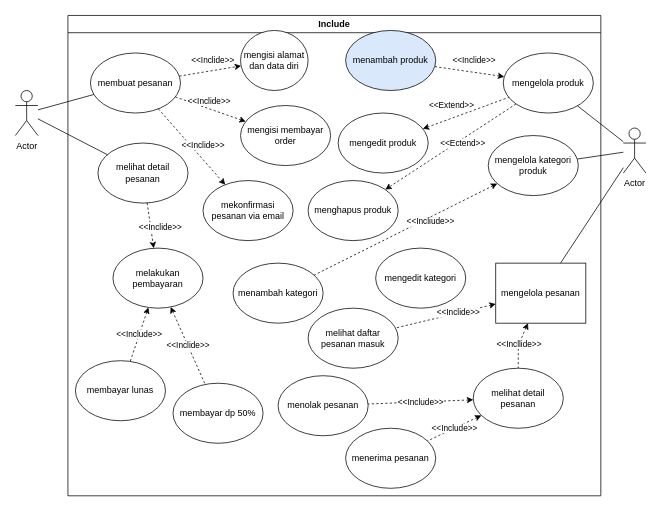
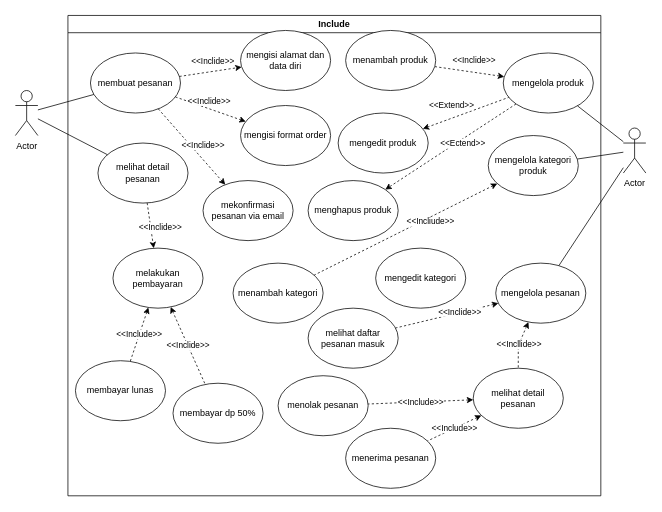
(274, 60) -> (285, 60)
(390, 60) -> (390, 60)
(285, 135) -> (285, 135)
(540, 293) -> (540, 293)
